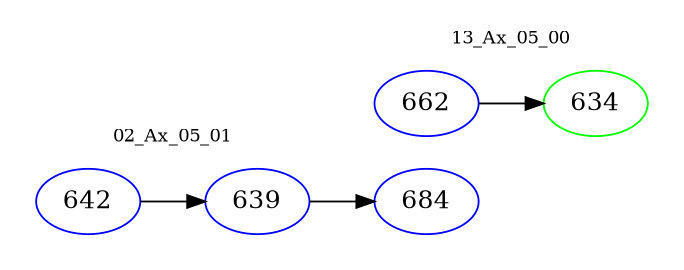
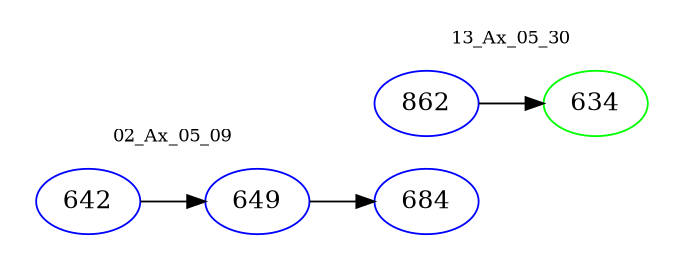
(511, 39) -> (511, 39)
(427, 103) -> (427, 103)
(173, 137) -> (173, 137)
(257, 201) -> (257, 201)
